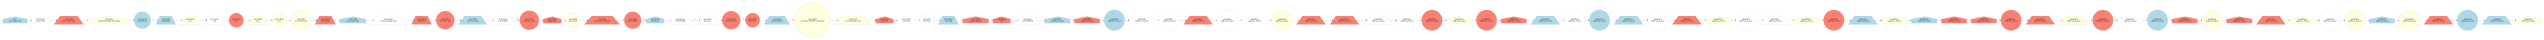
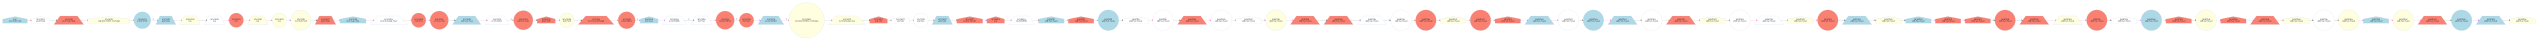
(422, 20) -> (419, 20)
